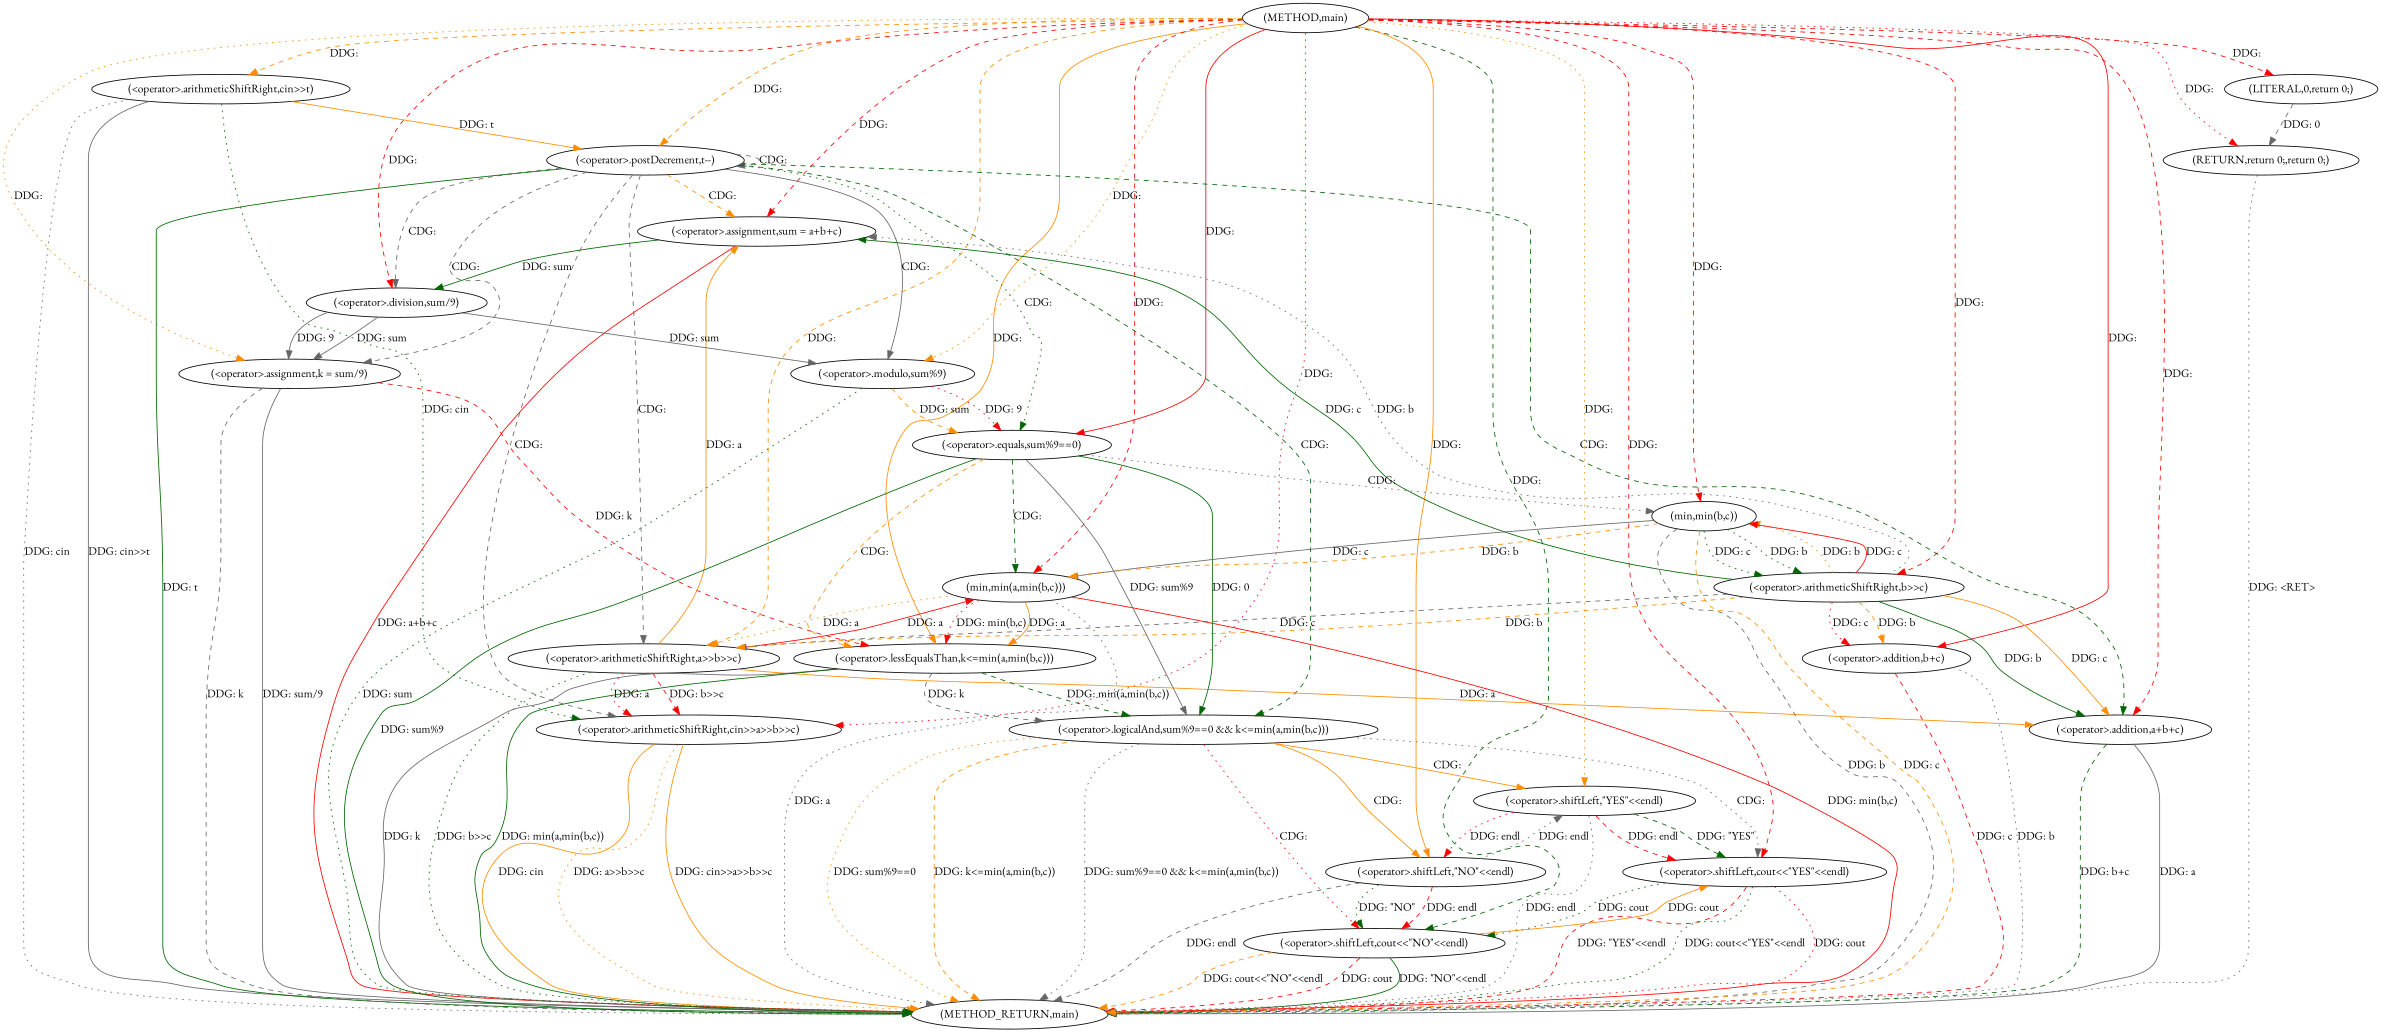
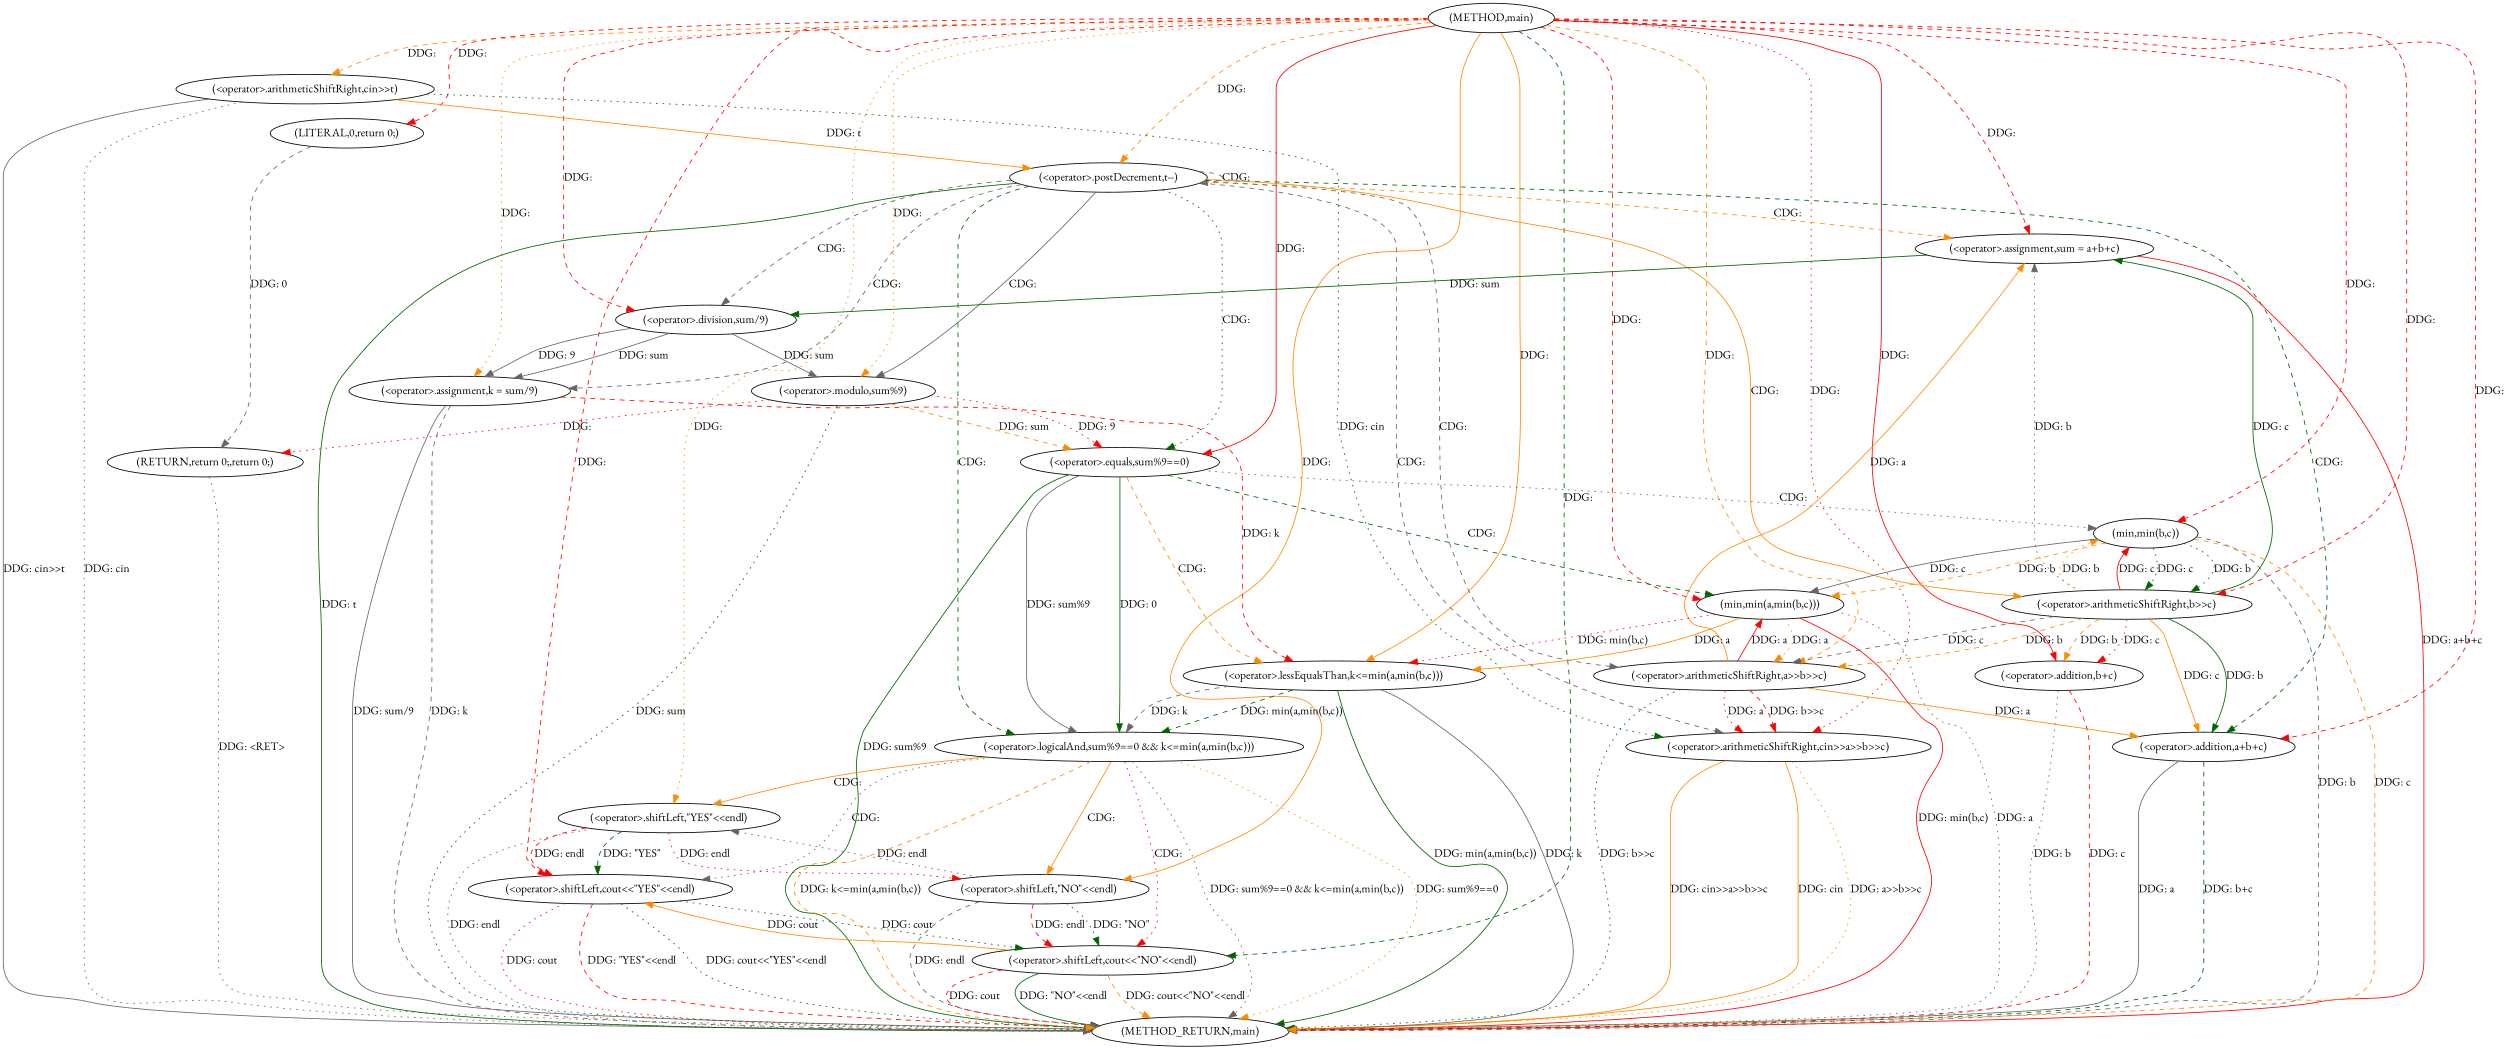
(1824, 27) -> (530, 426)
none -> (1712, 288)
